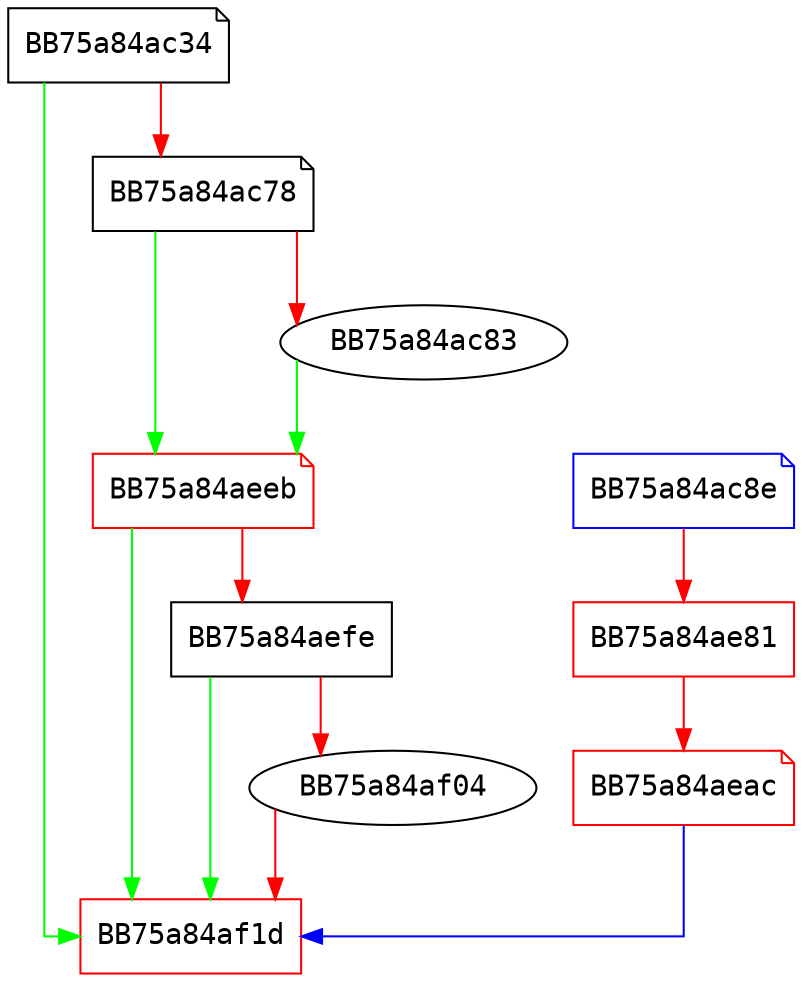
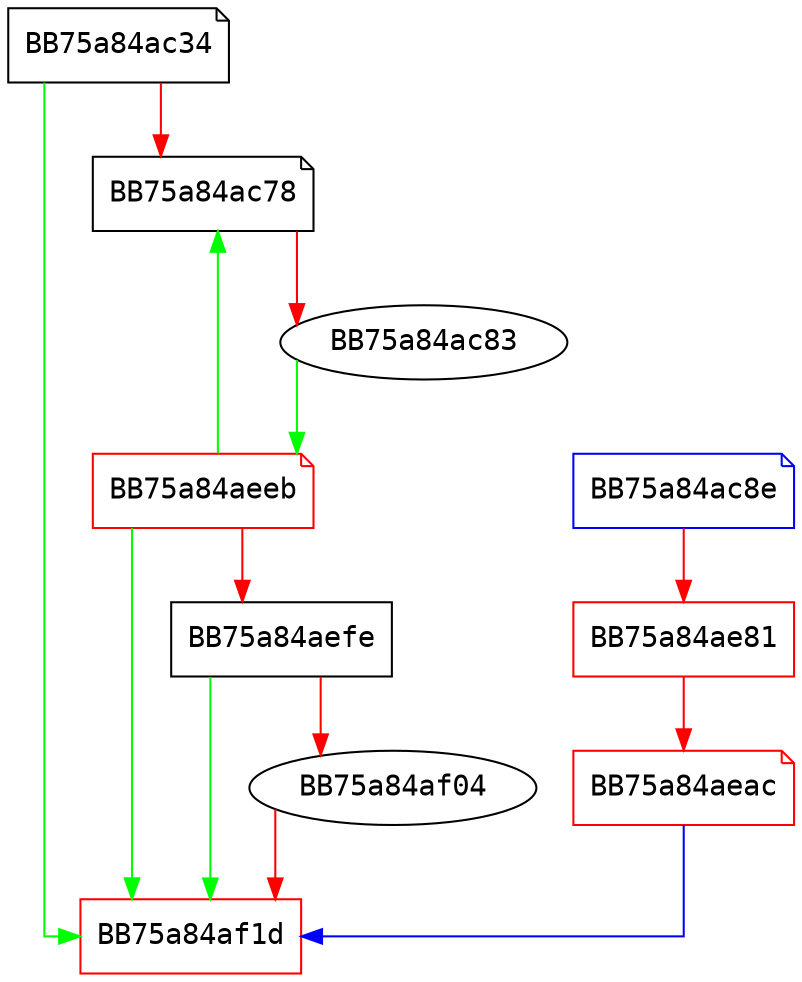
(155, 332) -> (218, 353)
